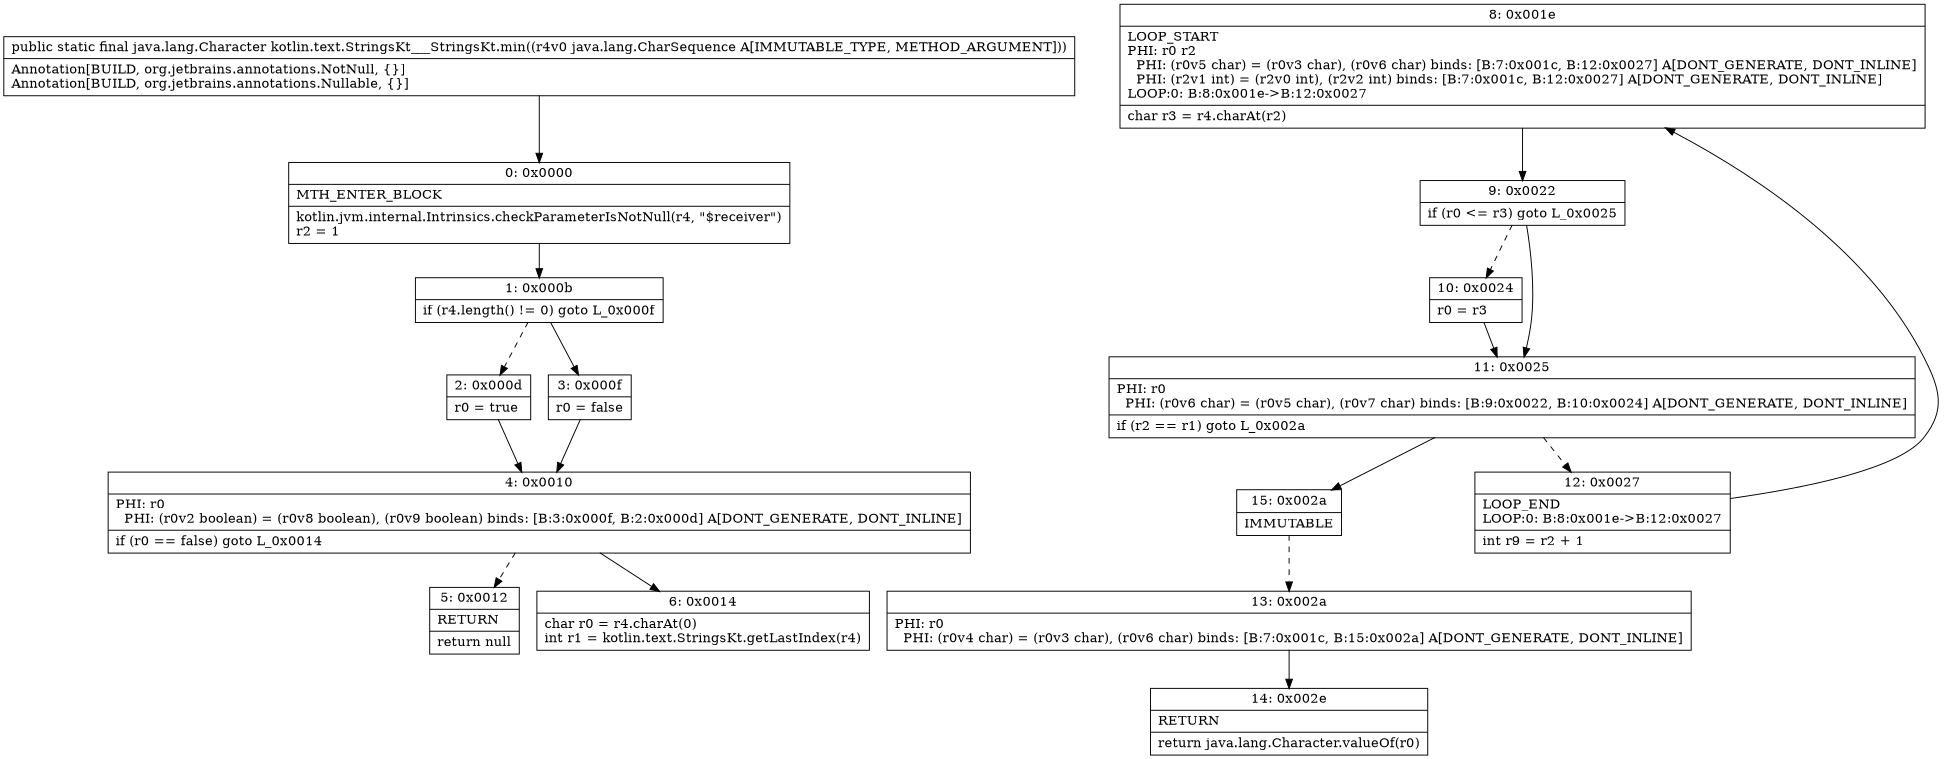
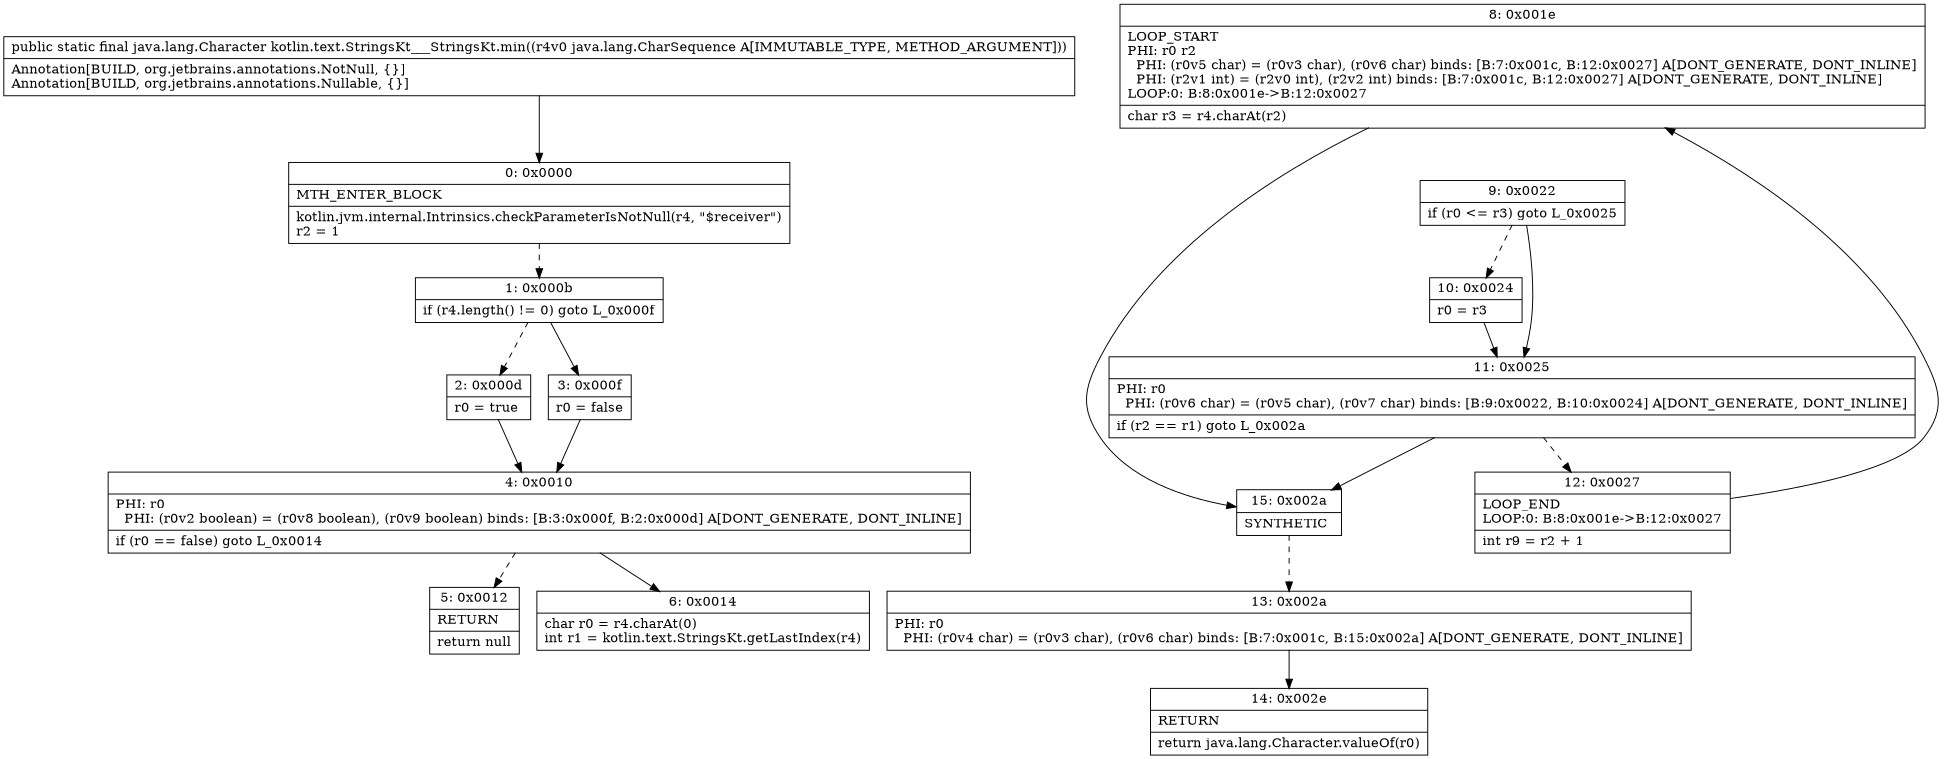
(1523, 150) -> (1135, 305)
(539, 256) -> (539, 256)
(1289, 524) -> (1286, 524)
